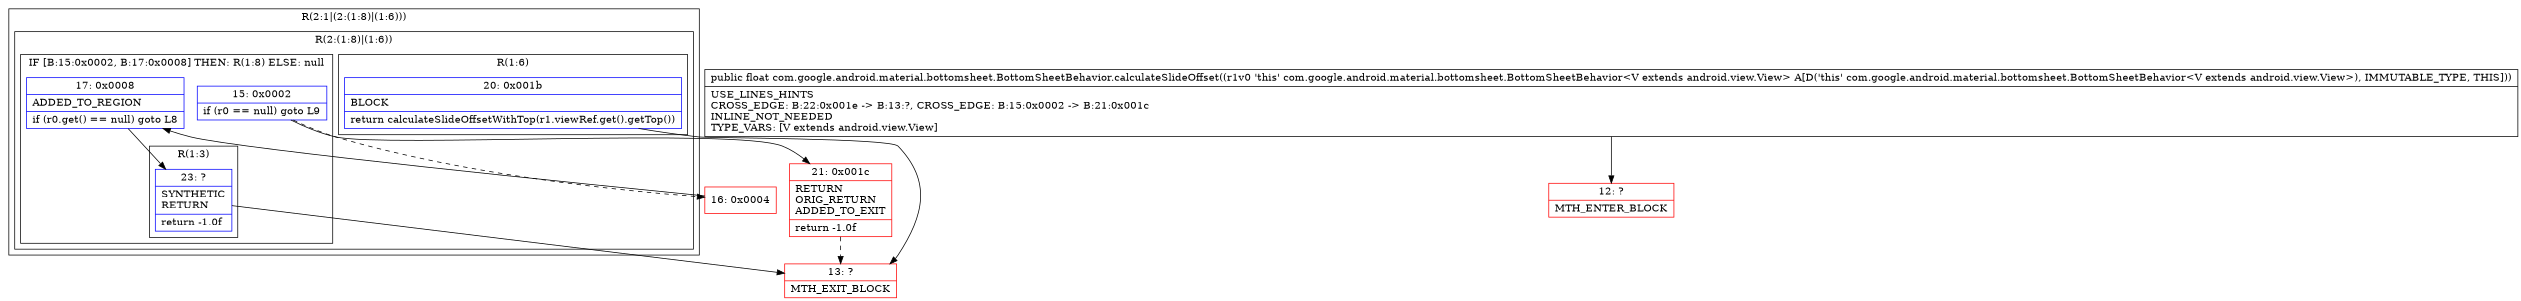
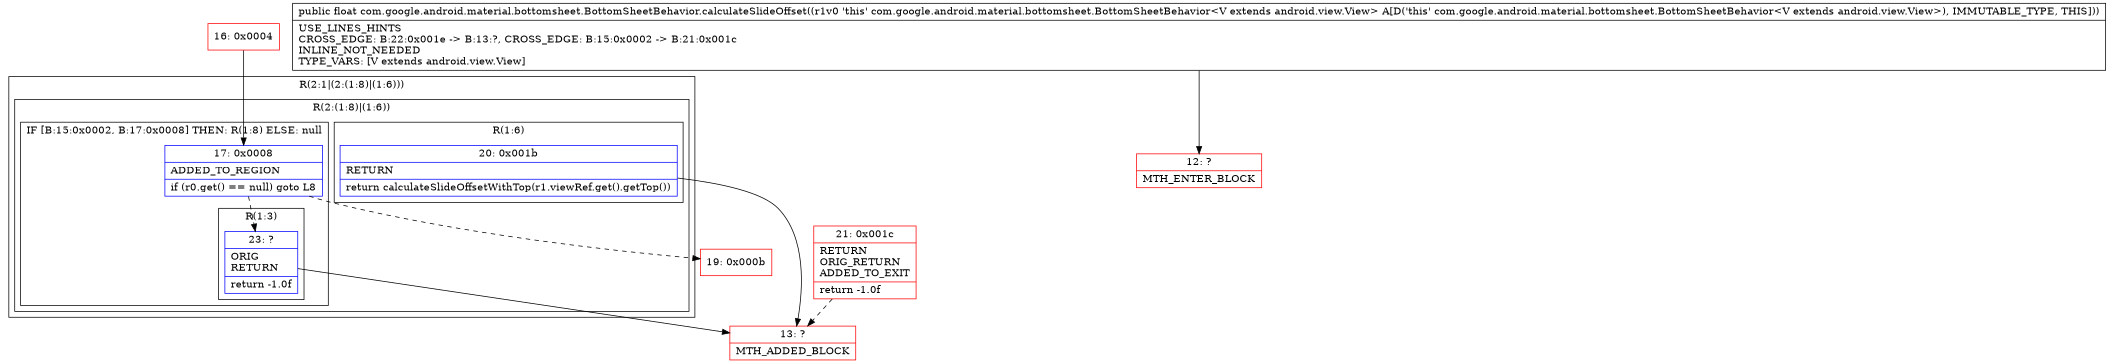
(262, 103) -> none
(370, 103) -> (370, 170)
(144, 146) -> (252, 213)
(194, 194) -> (245, 257)
none -> (736, 262)
(841, 289) -> (793, 351)
